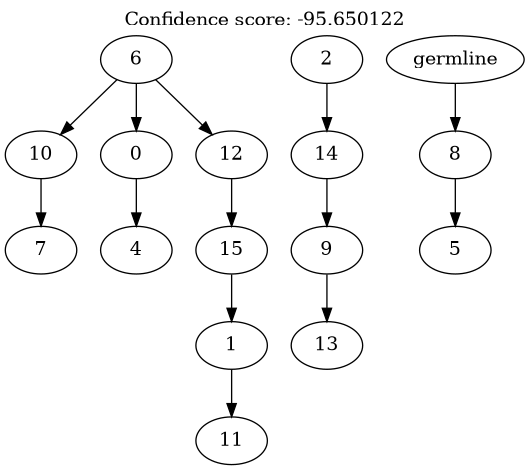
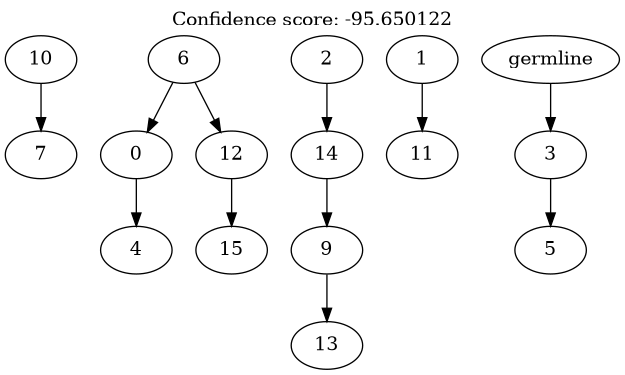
(94, 102) -> none
(455, 155) -> (551, 155)
(232, 291) -> none
